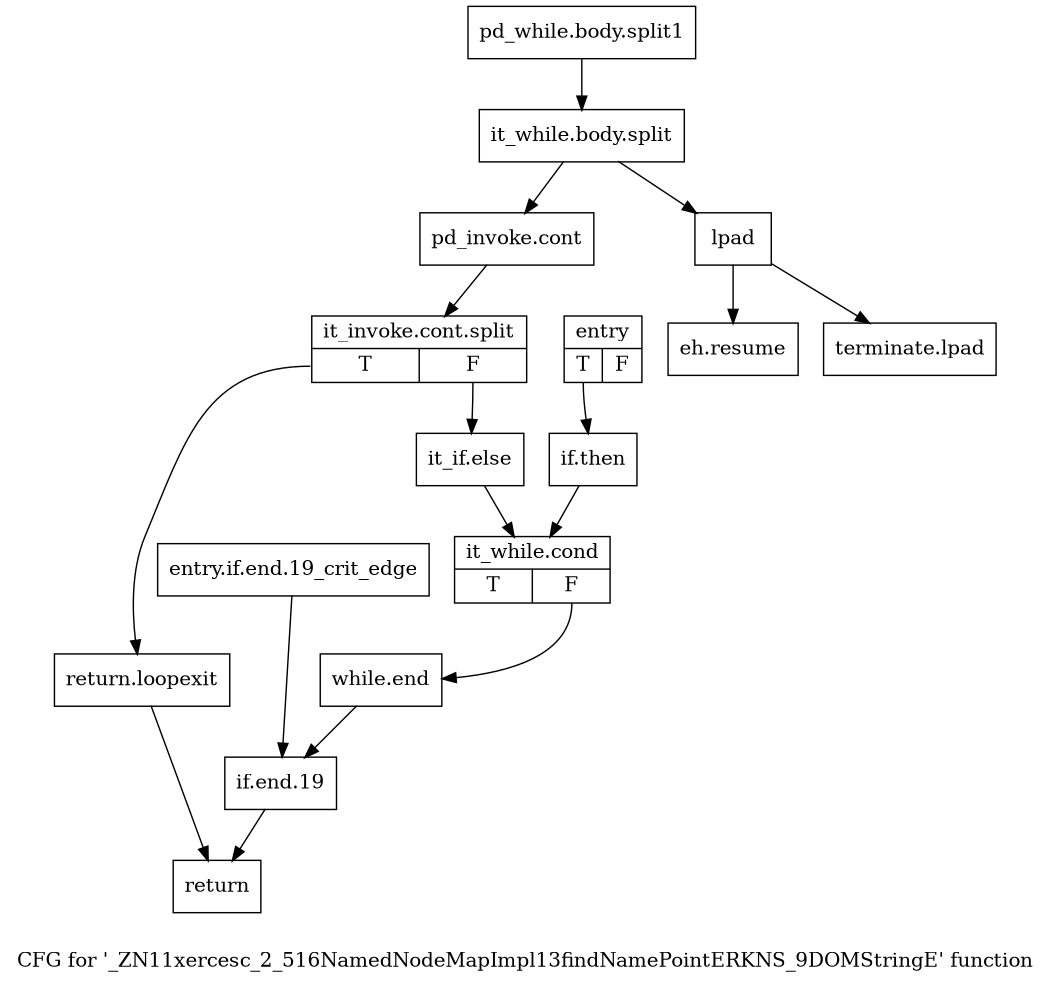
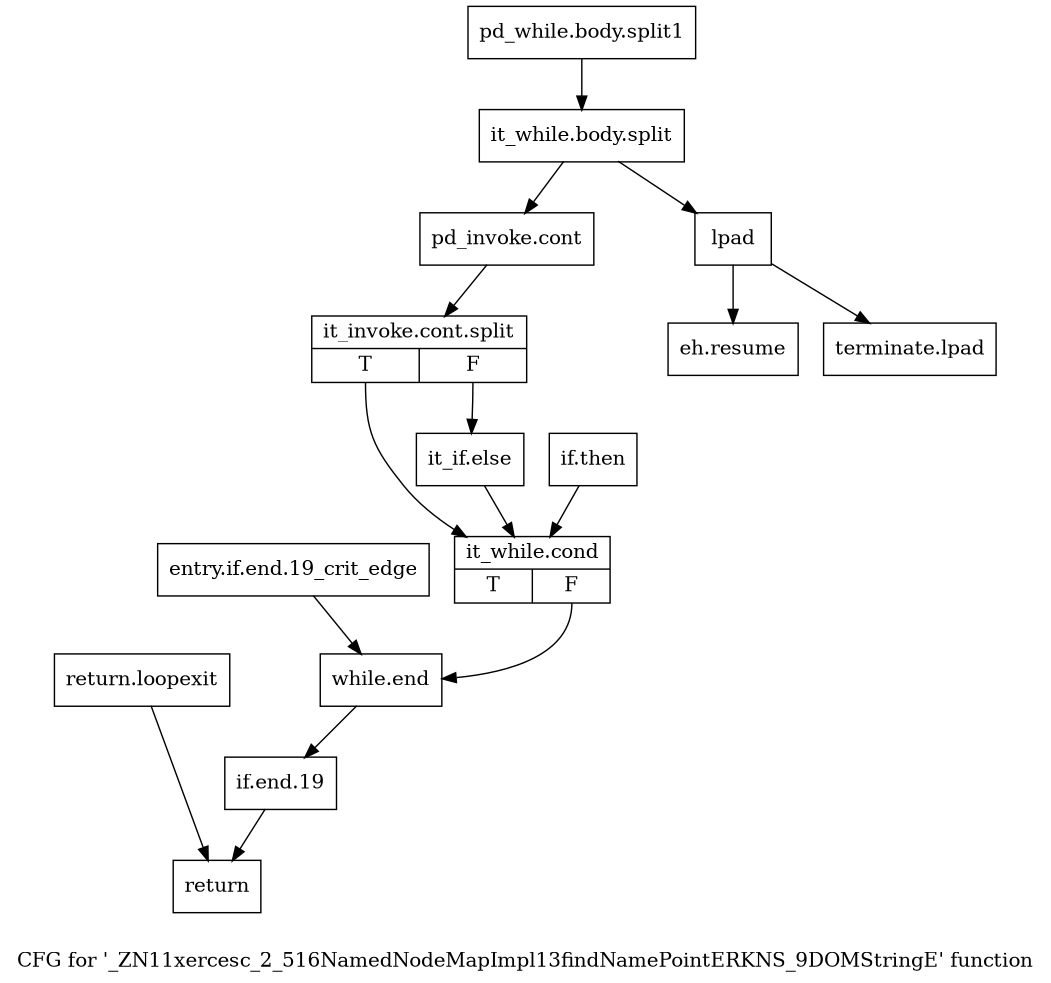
(603, 349) -> none
(174, 466) -> (390, 467)
(287, 669) -> (333, 619)
